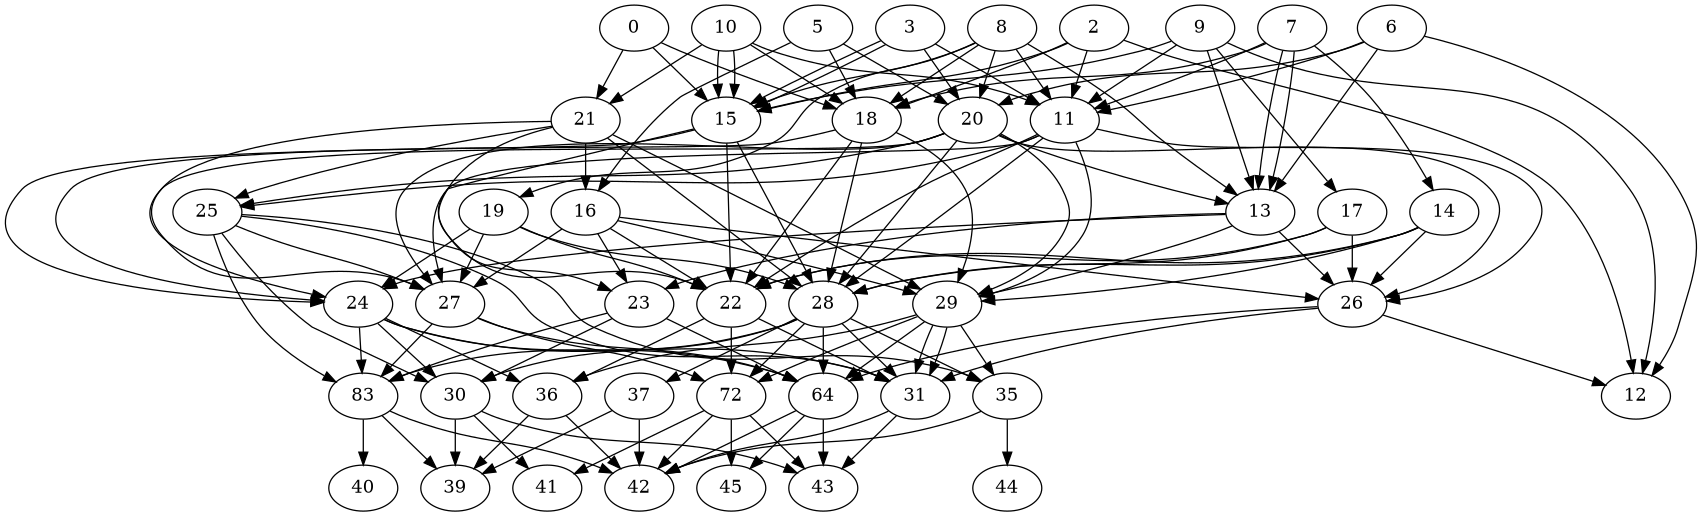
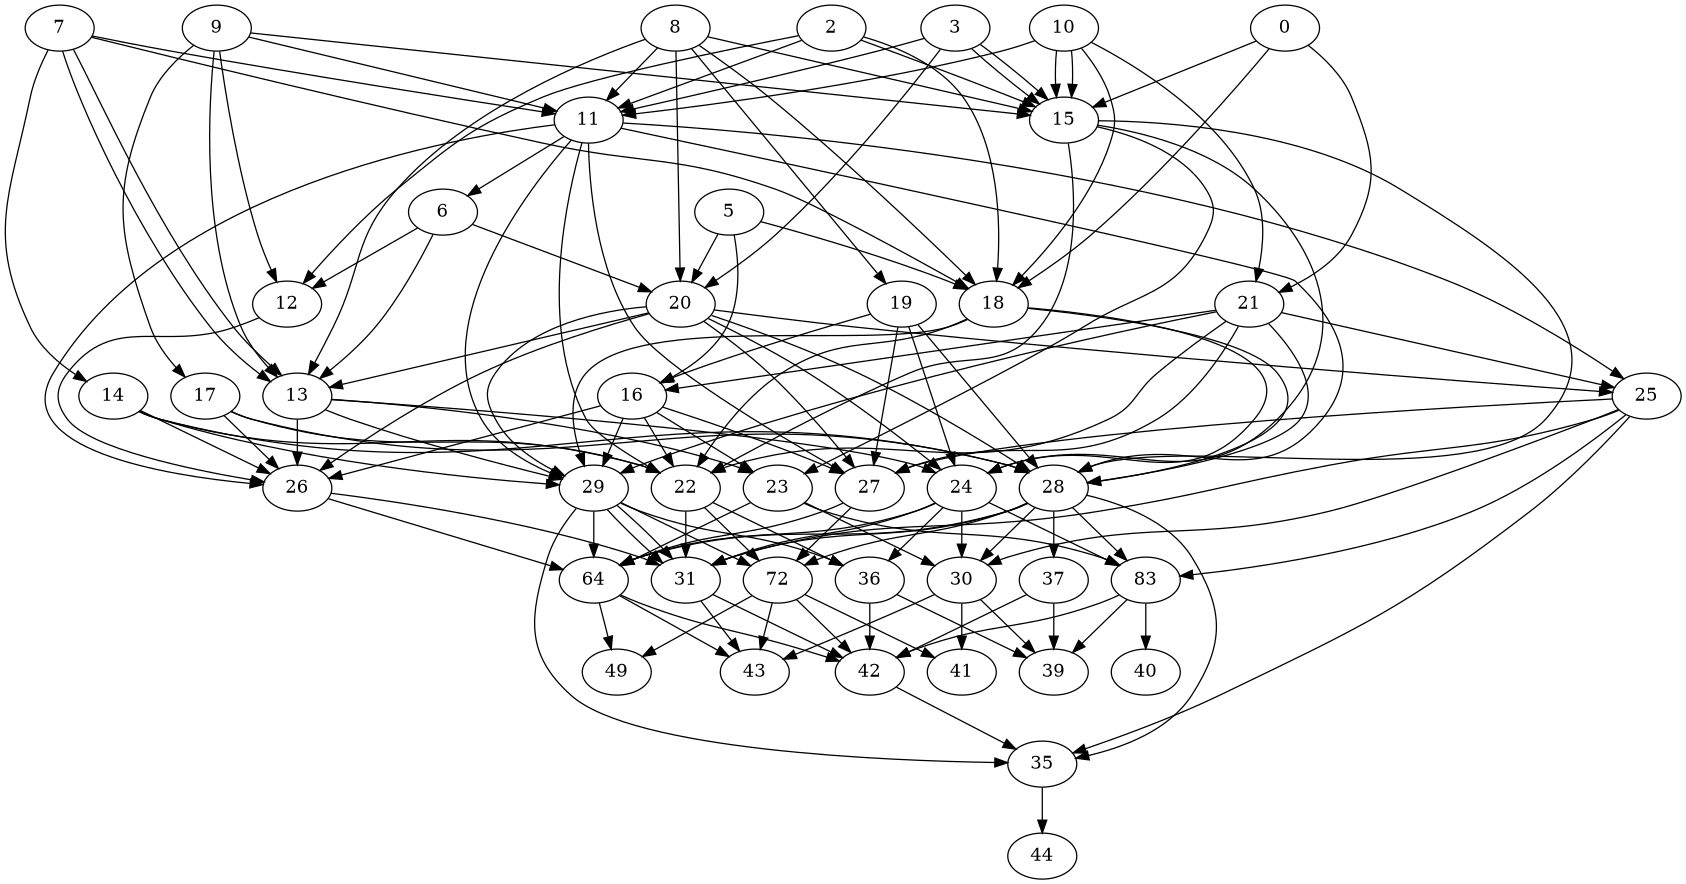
(1232, 81) -> (521, 163)
(632, 263) -> (736, 355)
(412, 344) -> none
(1488, 348) -> (59, 391)
(838, 441) -> (950, 715)
(731, 488) -> (617, 672)
